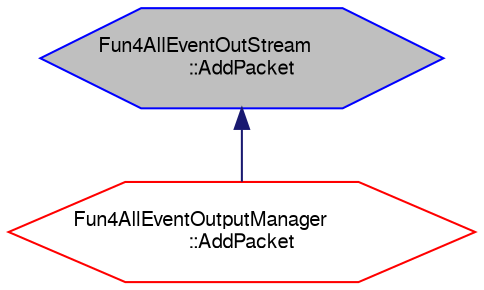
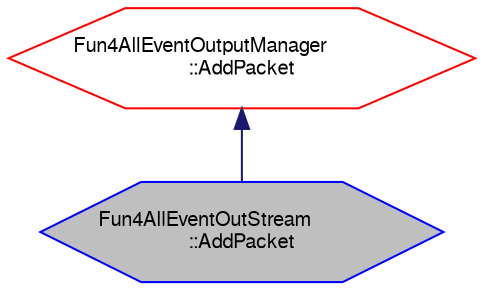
(242, 155) -> (242, 155)
